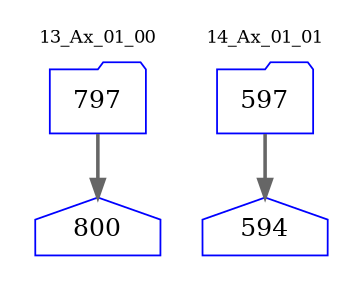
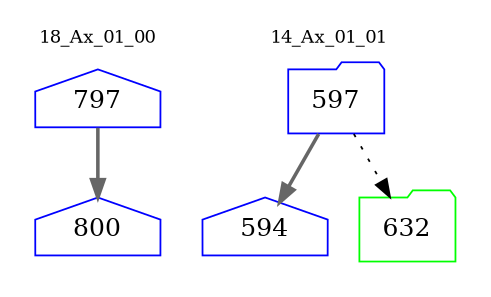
(98, 38) -> (98, 38)
(98, 101) -> (98, 101)
none -> (407, 230)
